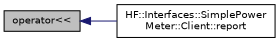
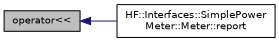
(196, 21) -> (196, 21)
